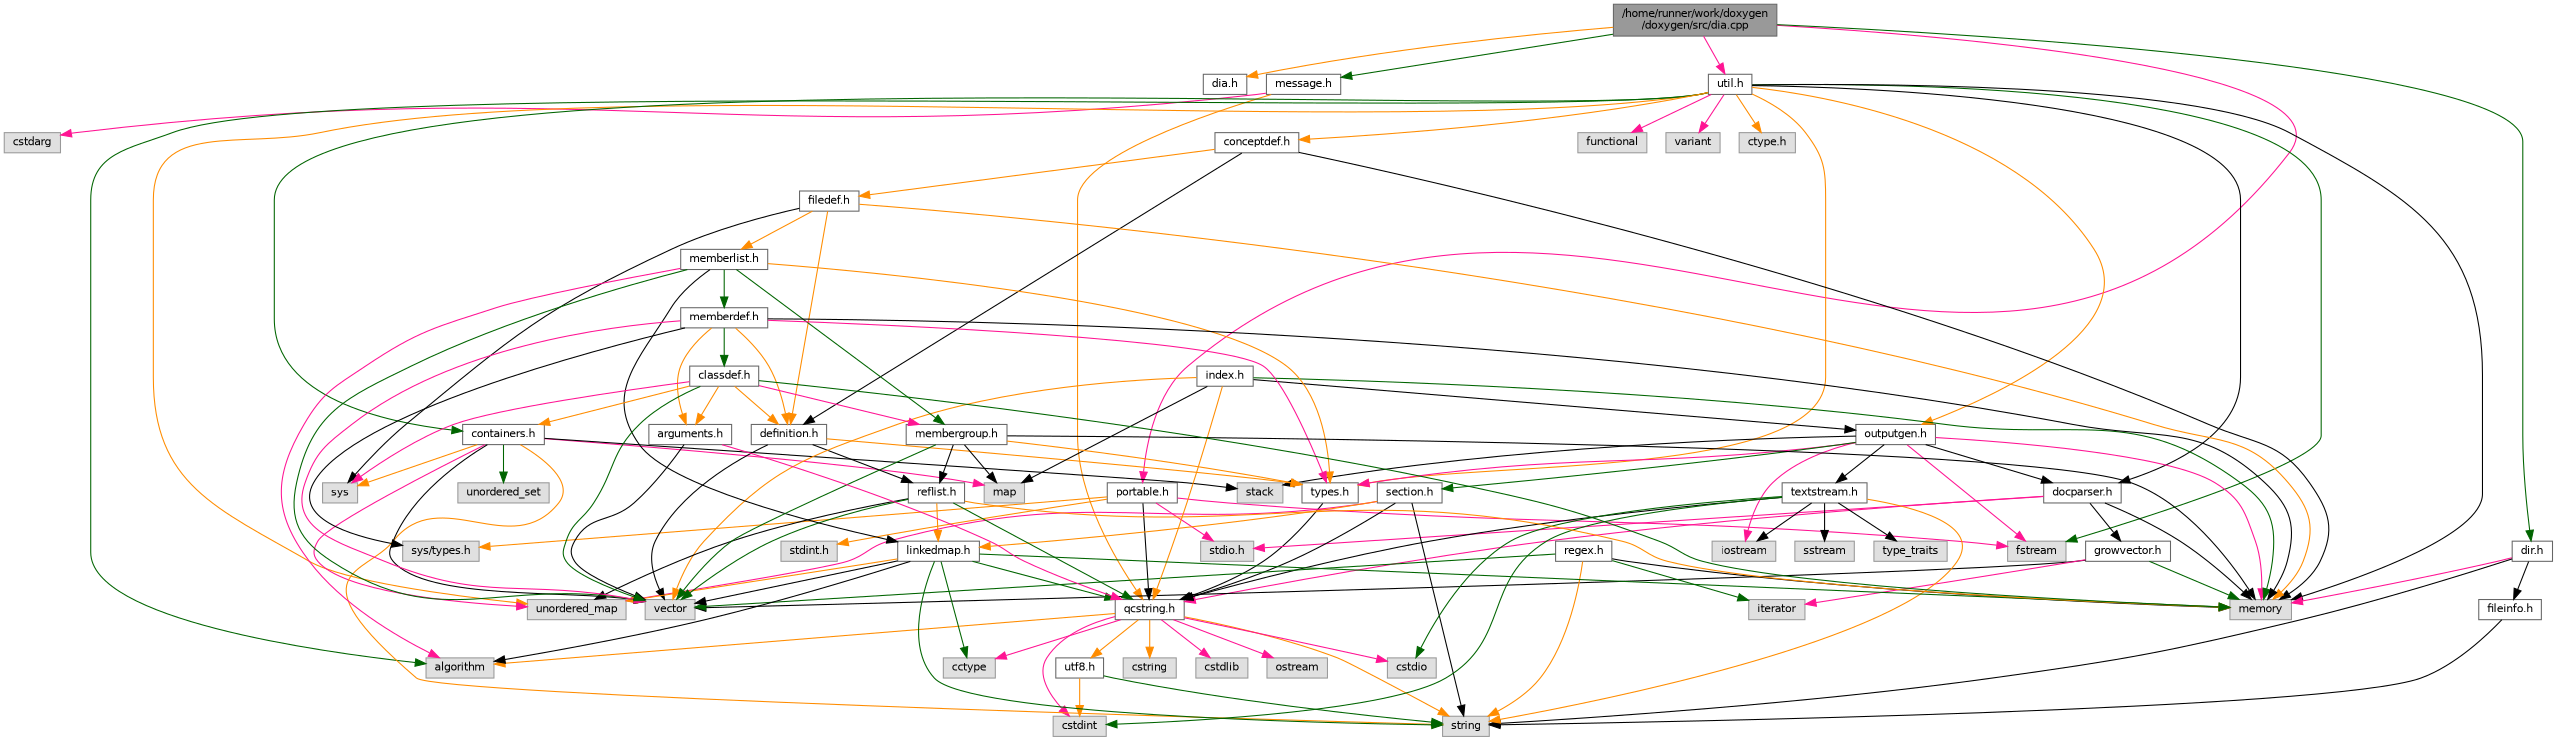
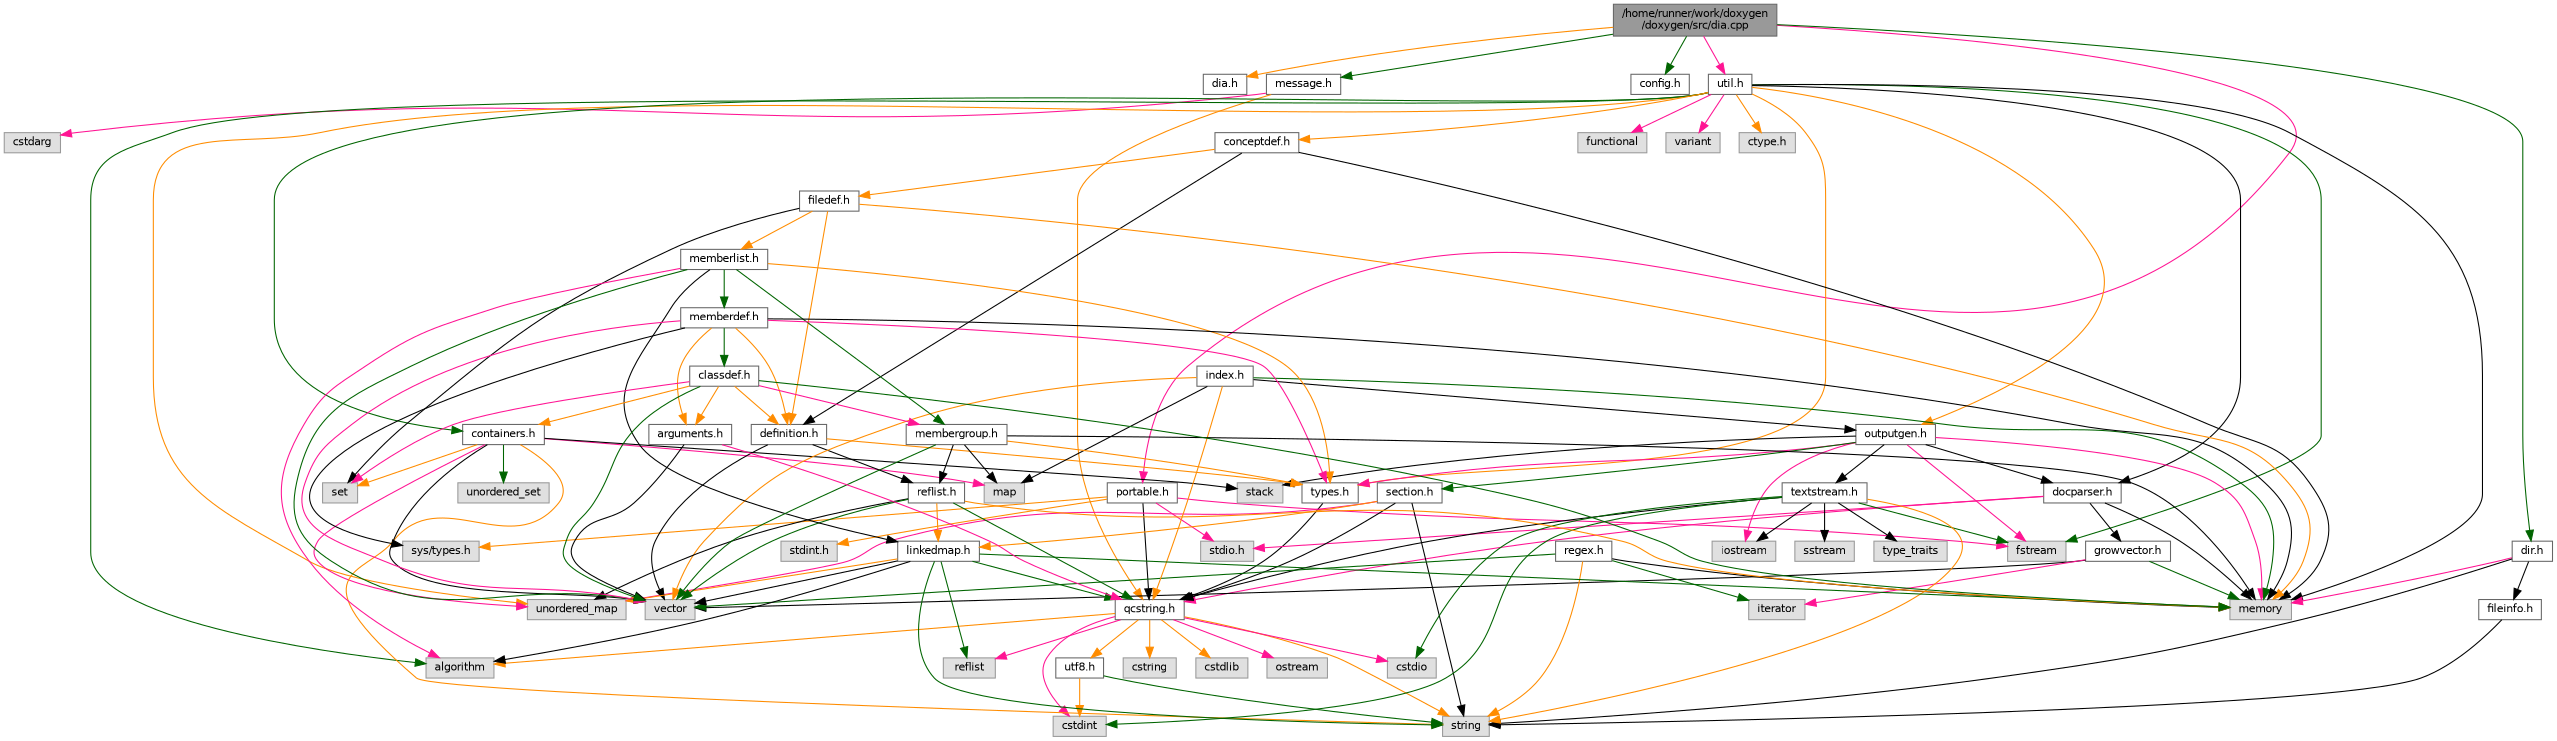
none -> (1660, 84)
(340, 493) -> (340, 493)
none -> (1924, 520)
(1181, 635) -> (1181, 635)
(969, 668) -> (969, 668)
